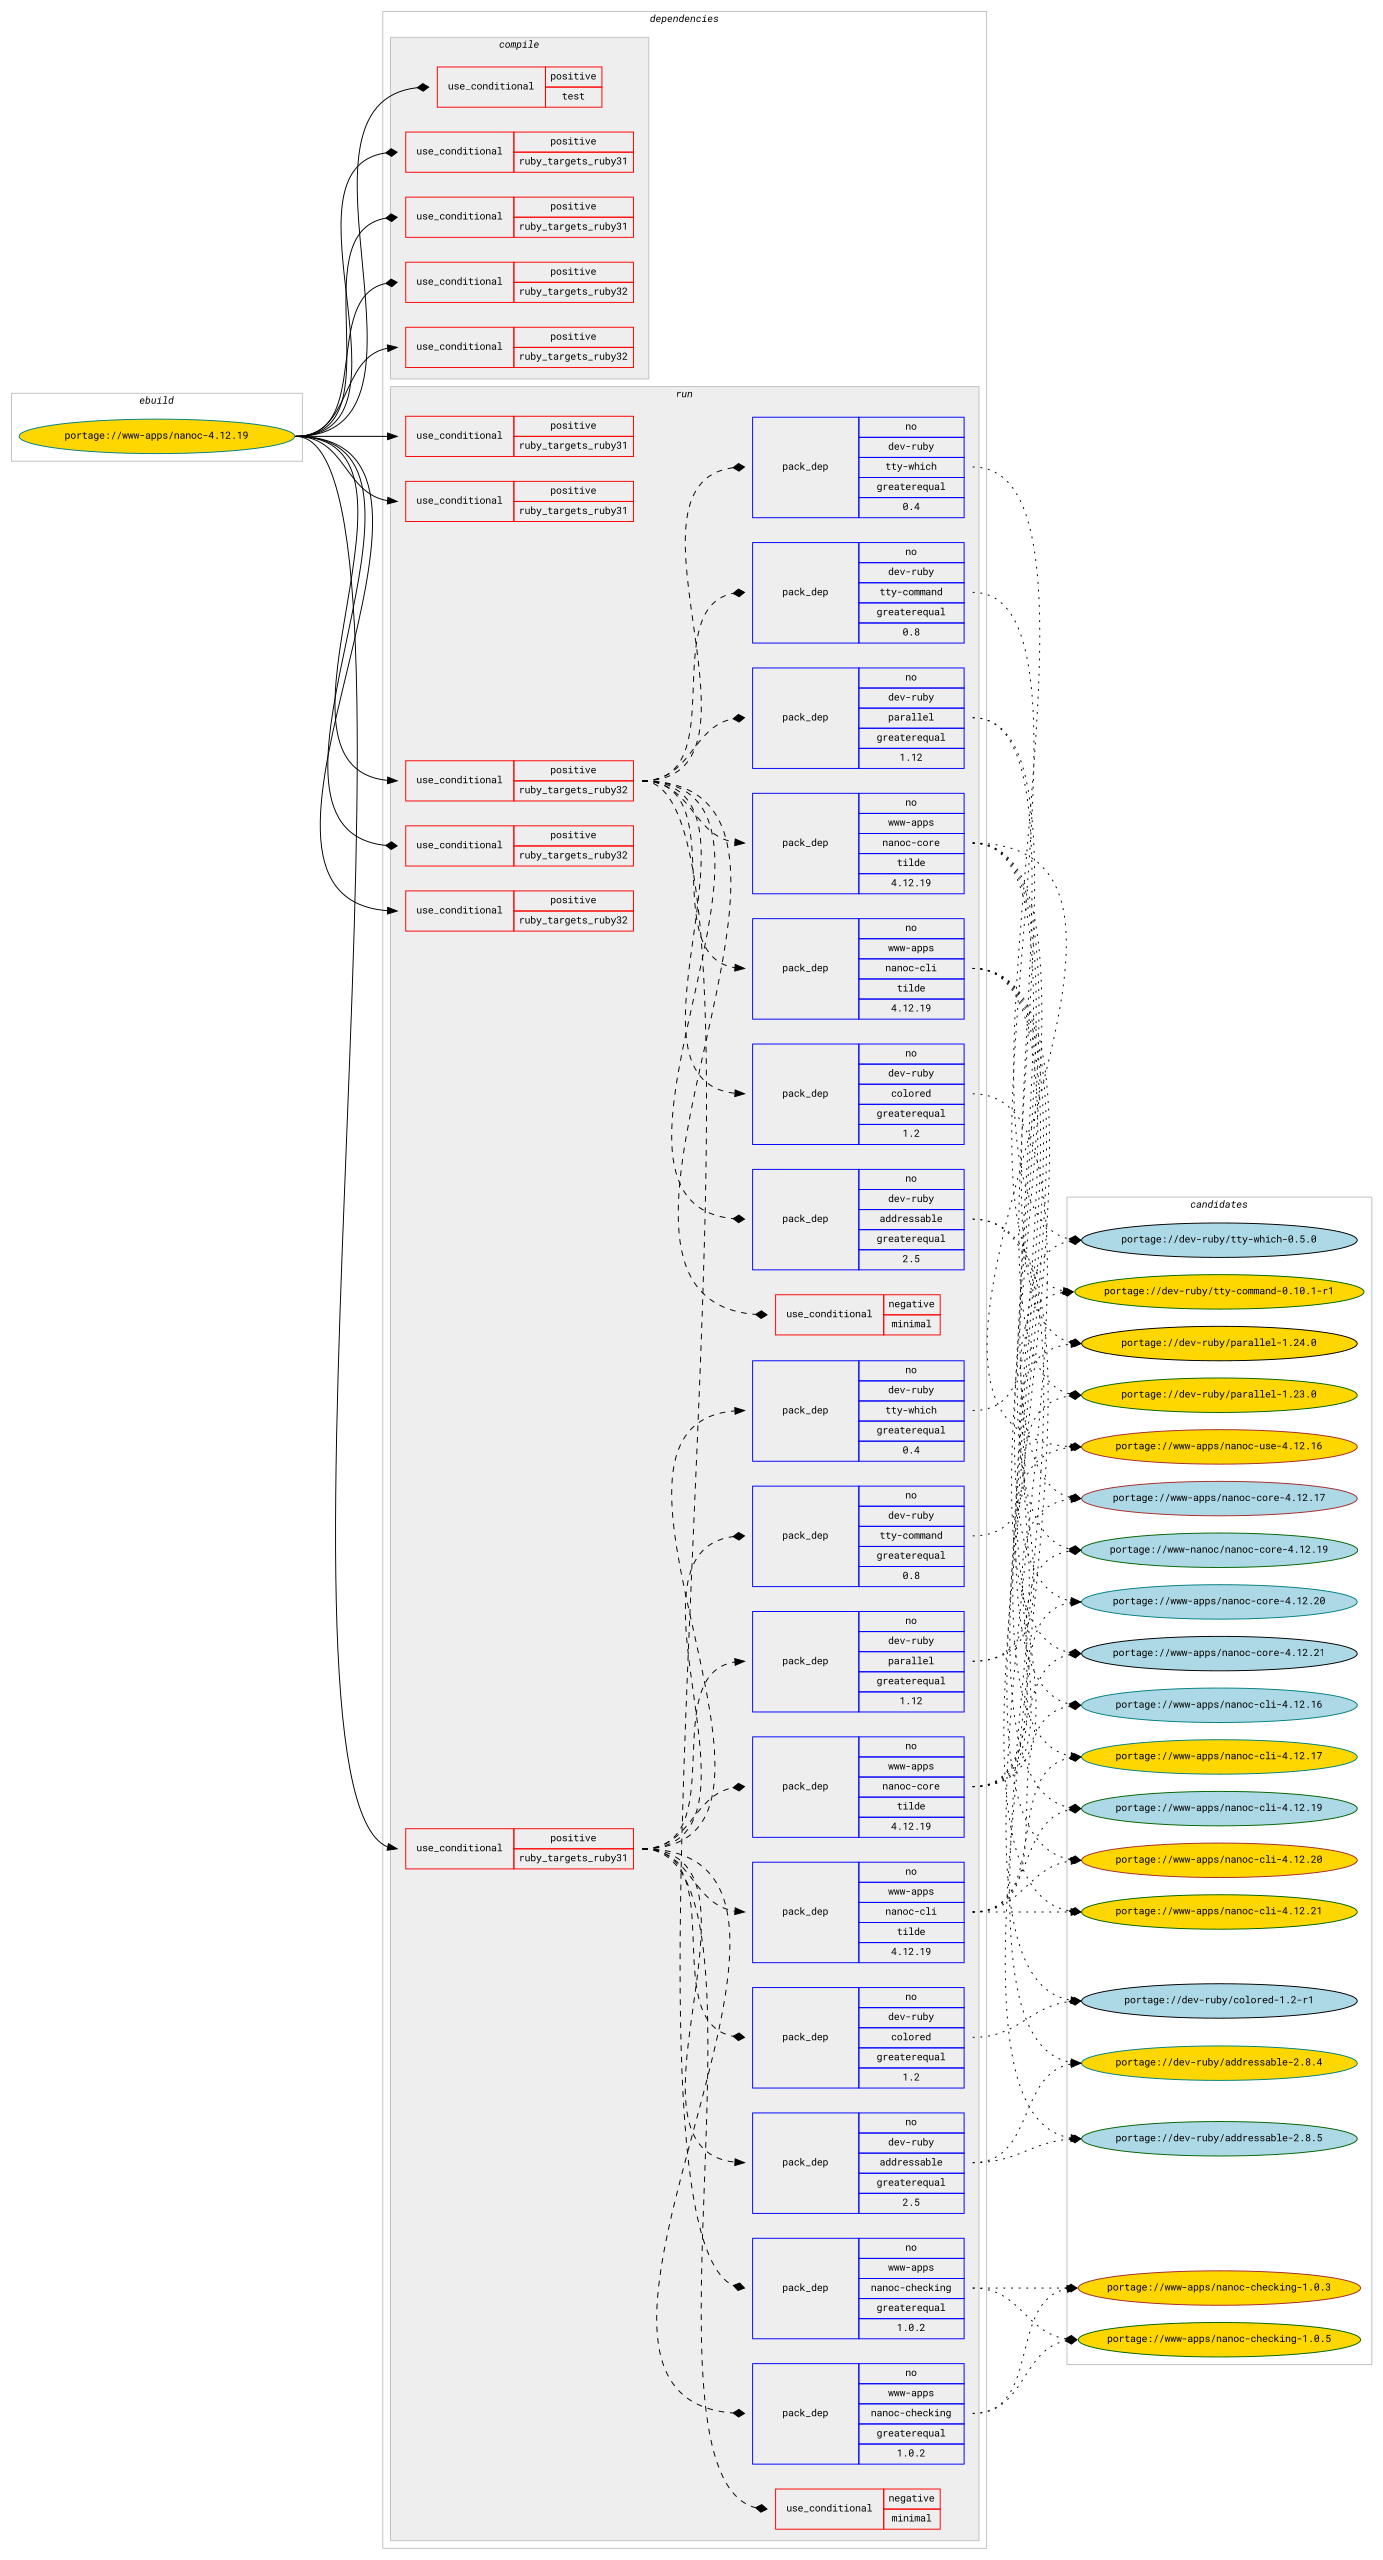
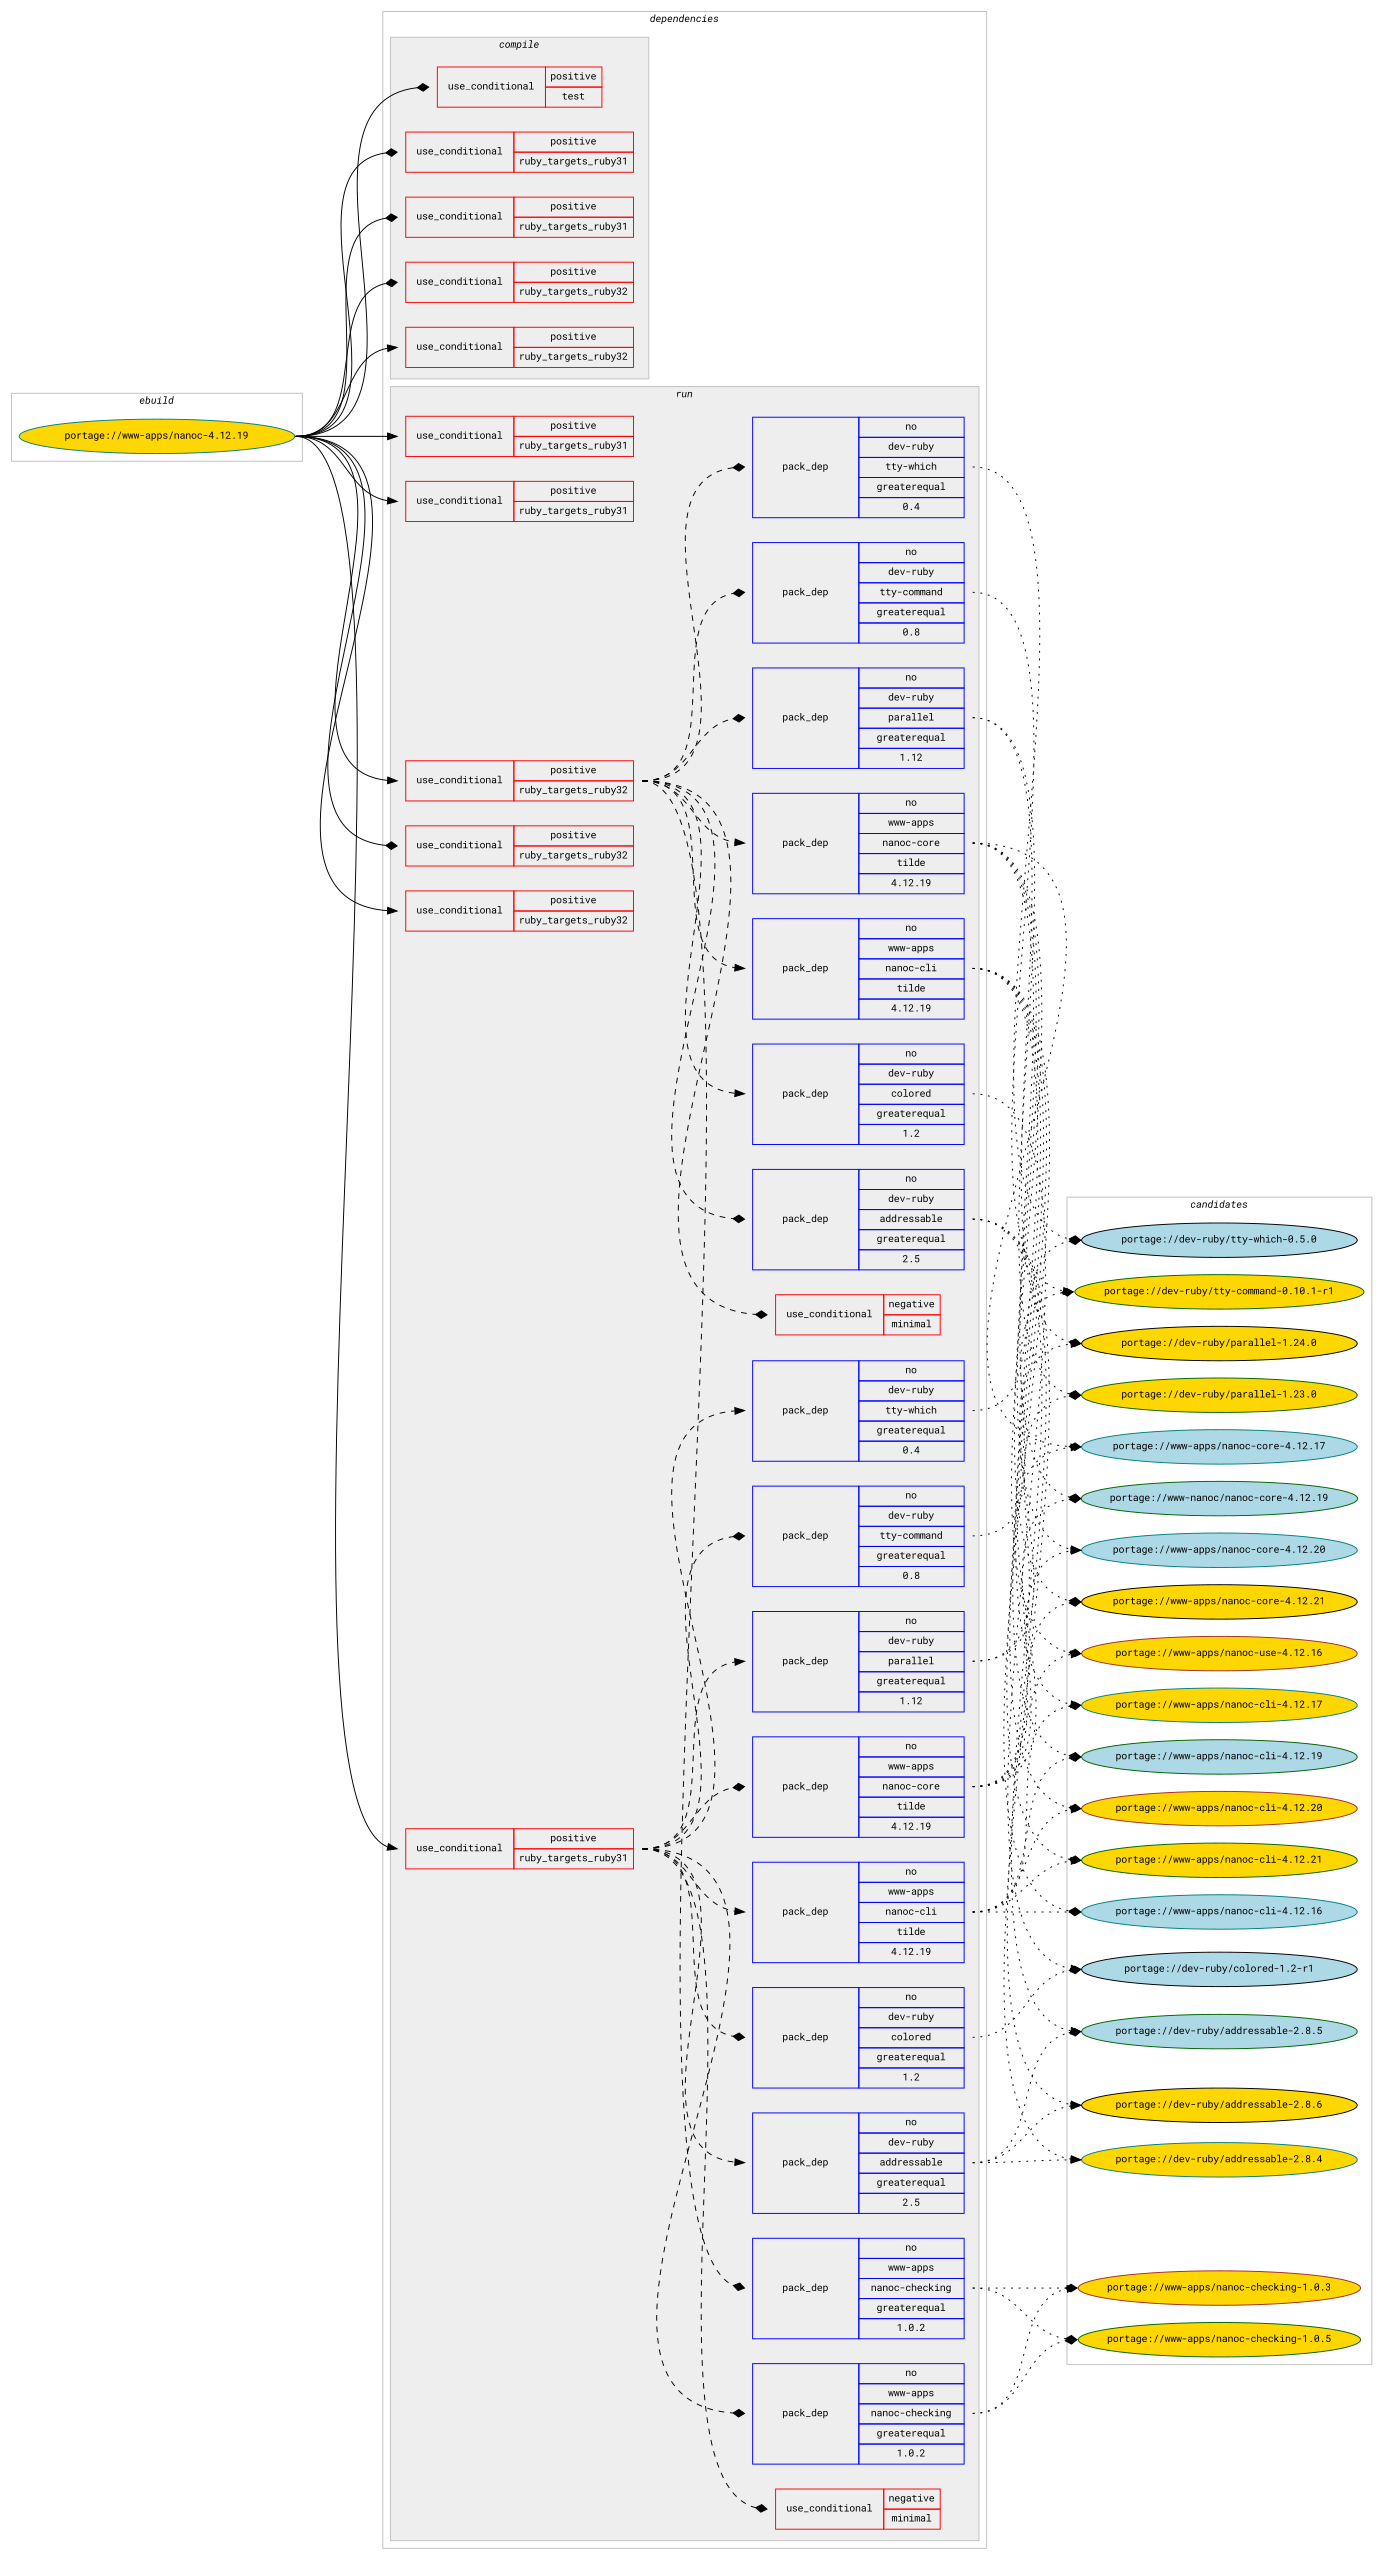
(1219, 1499) -> (1219, 1447)
(1219, 1654) -> (1219, 1602)
none -> (1219, 2105)
